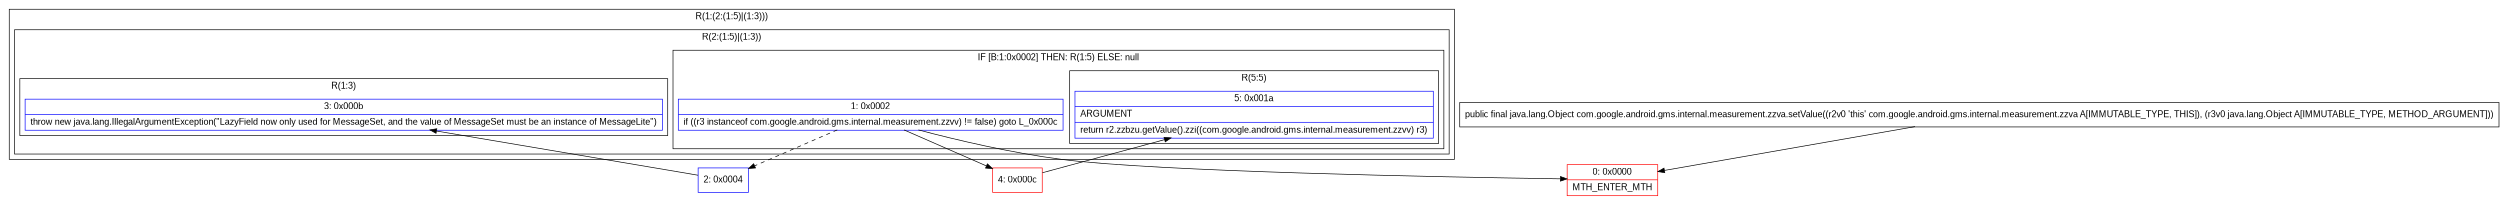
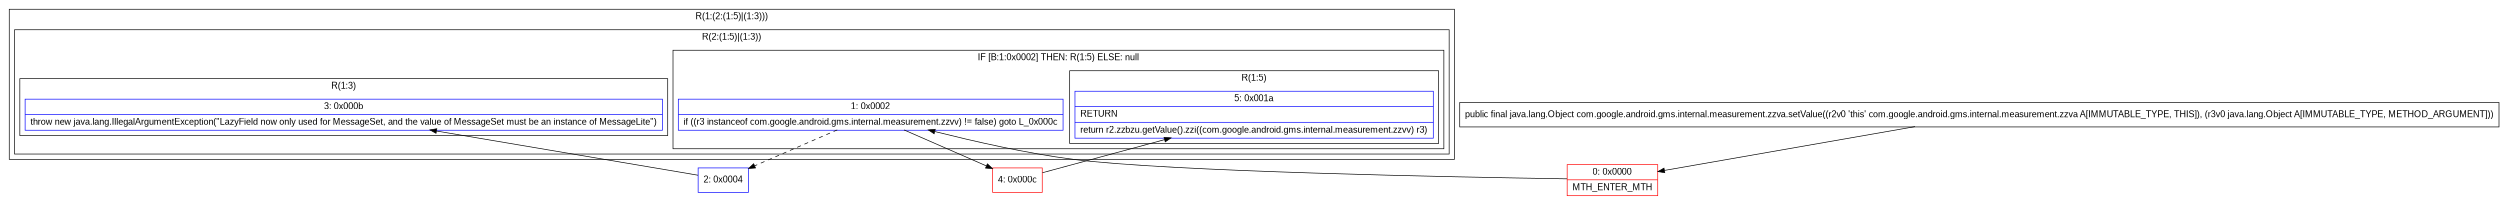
(1254, 78) -> (1254, 78)
(1106, 114) -> (1099, 114)
(1238, 171) -> (1249, 171)
